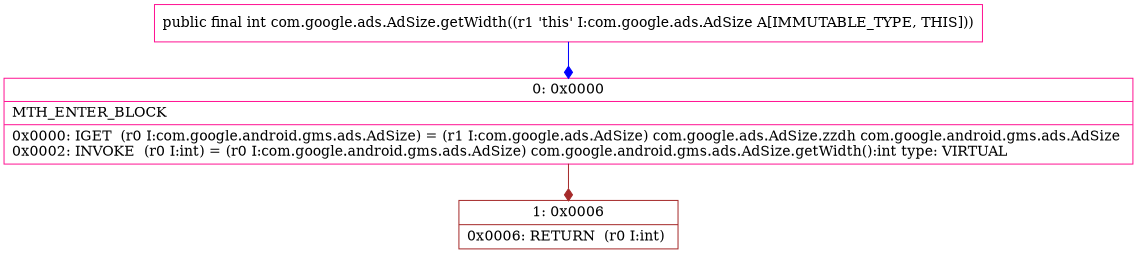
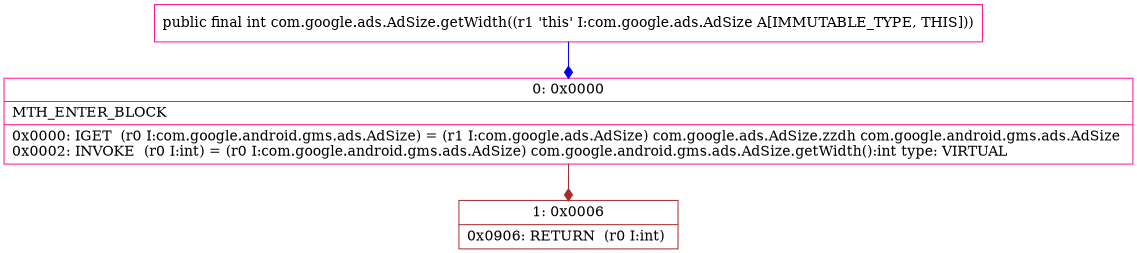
(568, 236) -> (568, 236)
